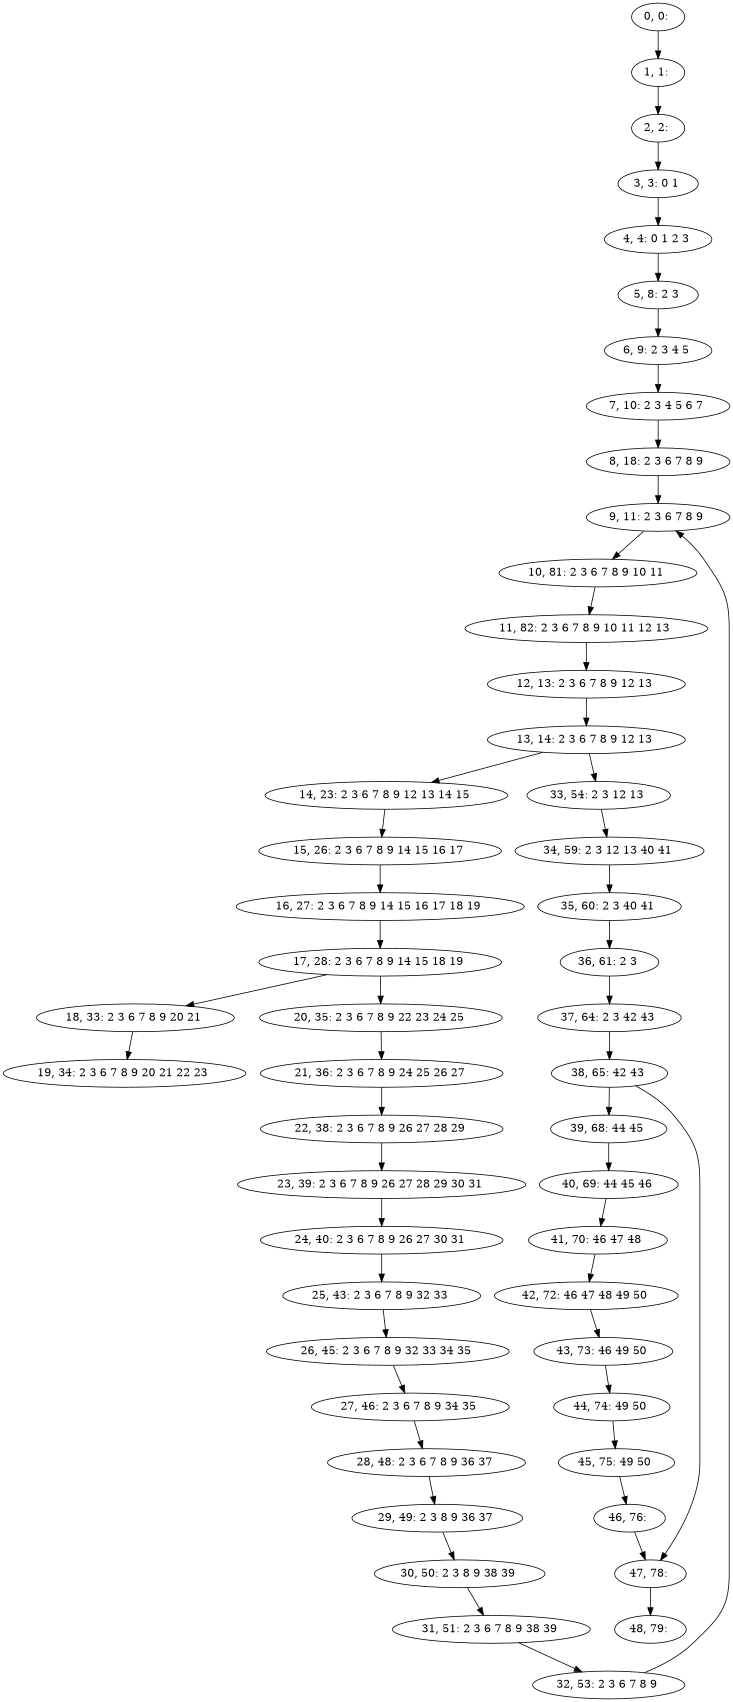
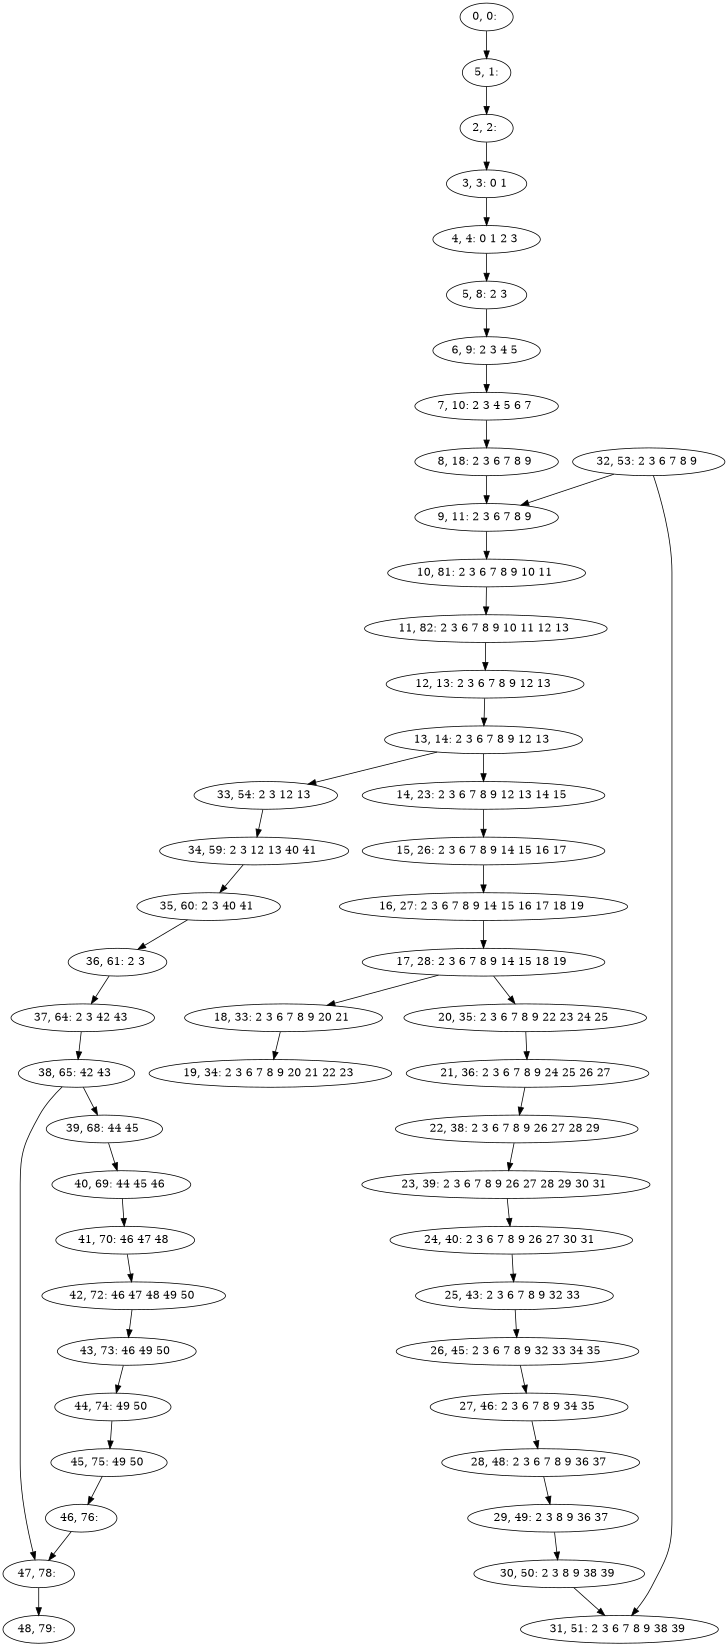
(658, 73) -> (487, 73)
(547, 1656) -> (672, 1046)
